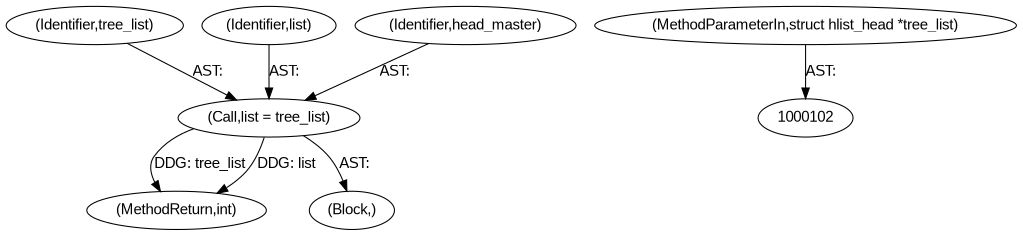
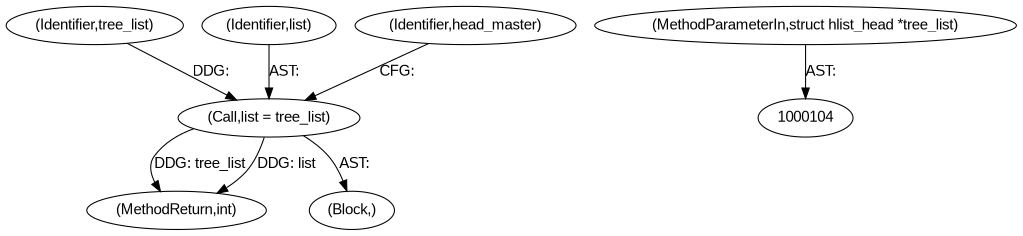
(210, 72) -> (213, 72)
(397, 72) -> (399, 72)
(806, 118) -> (806, 118)
